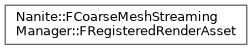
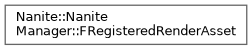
(126, 25) -> (126, 25)
